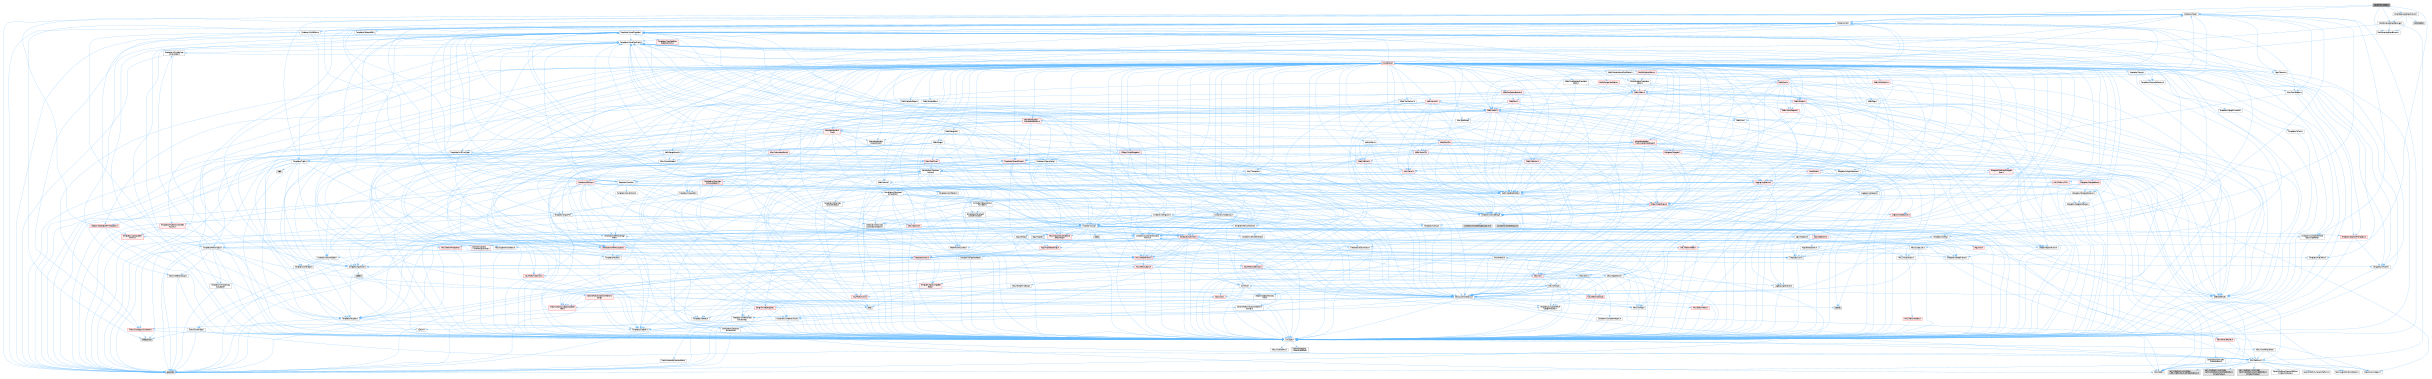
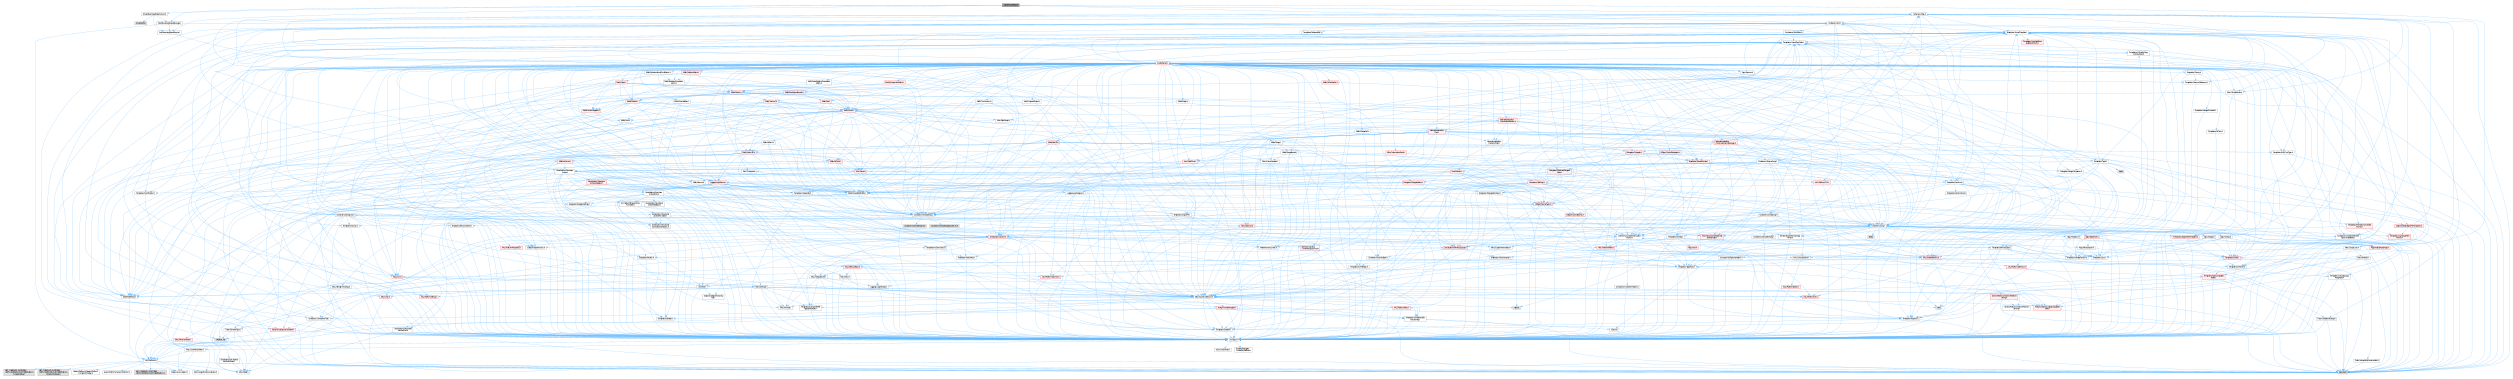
none -> (1501, 258)
(359, 276) -> none
